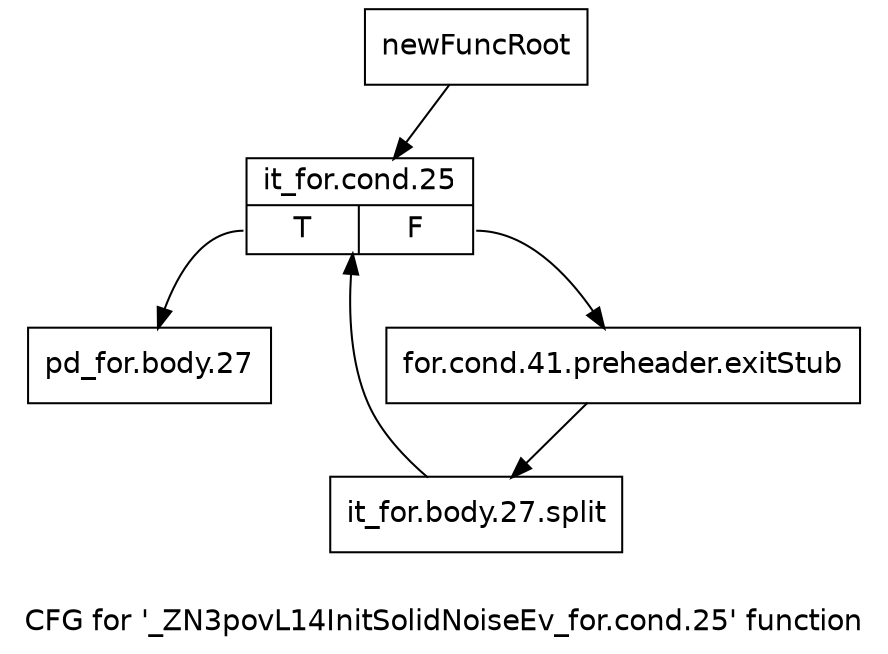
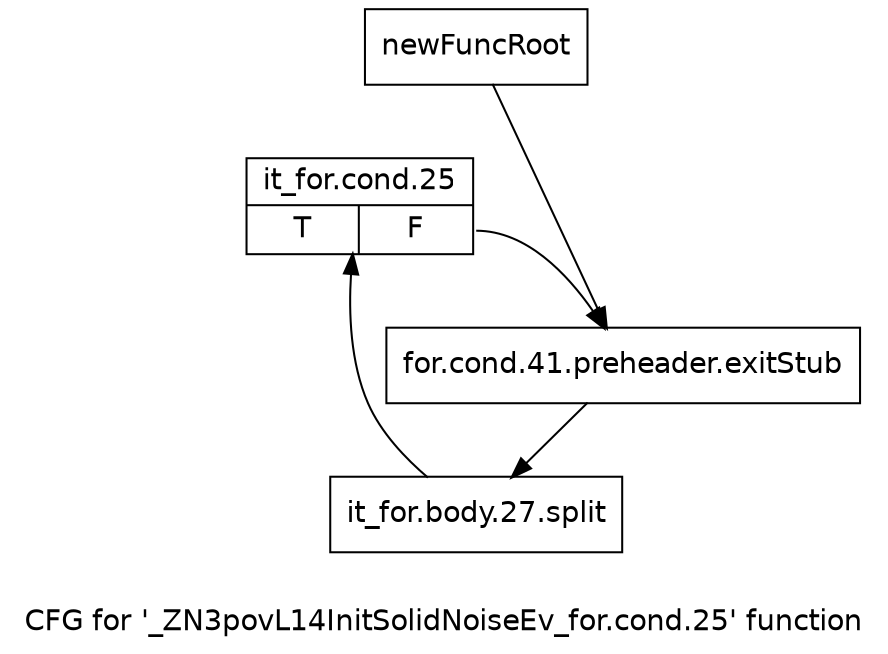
(428, 113) -> (545, 197)
(150, 365) -> none
